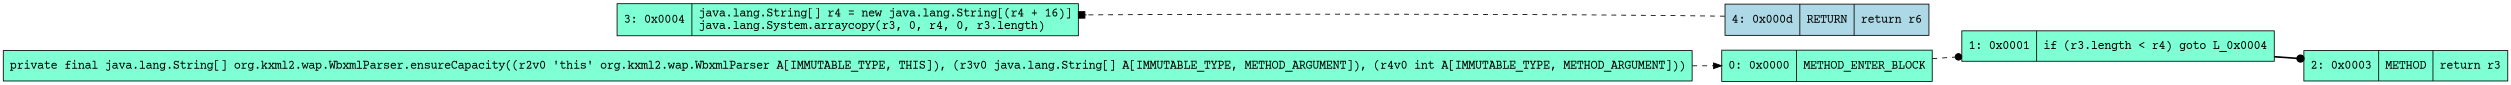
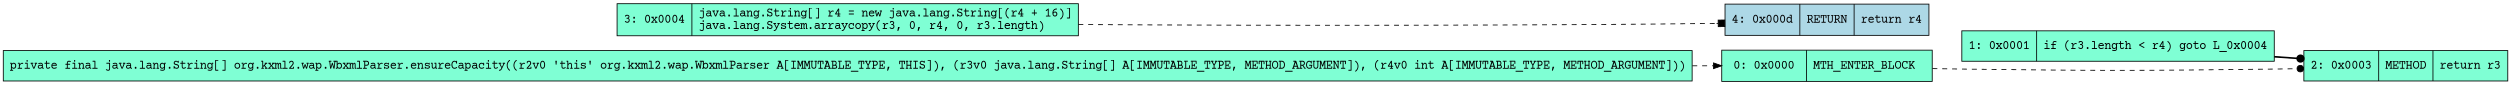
(1406, 14) -> (1397, 25)
(1892, 19) -> (1892, 19)
(1944, 58) -> (2115, 70)
(1864, 65) -> (1864, 65)
